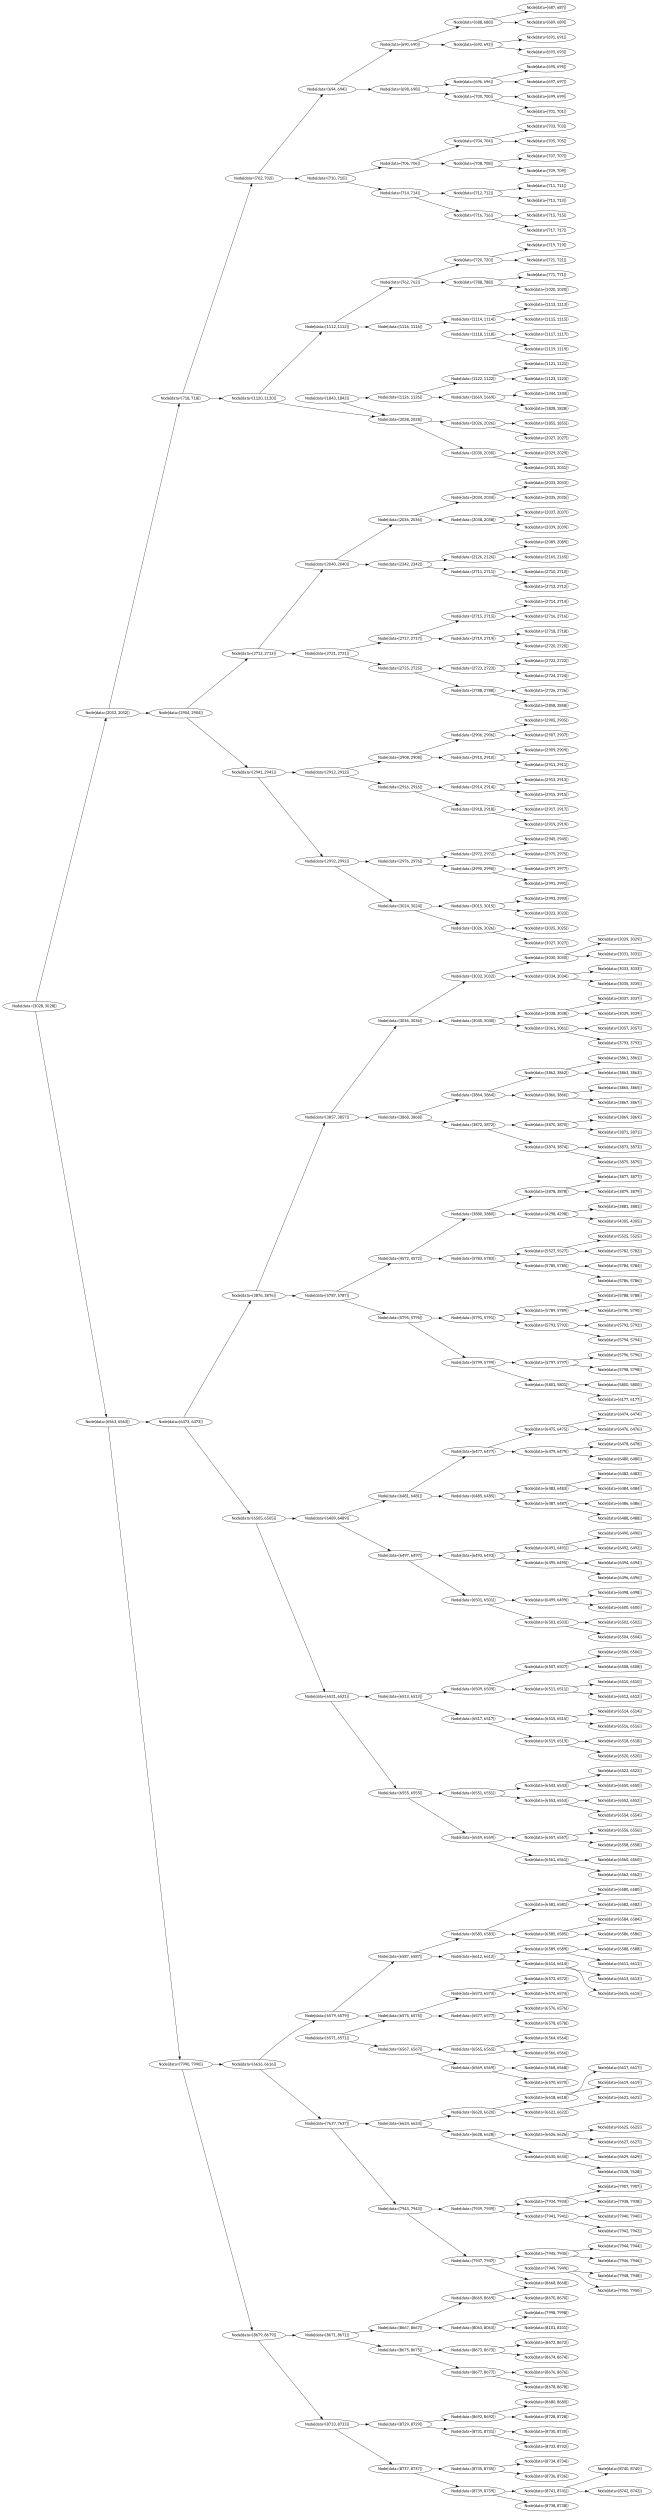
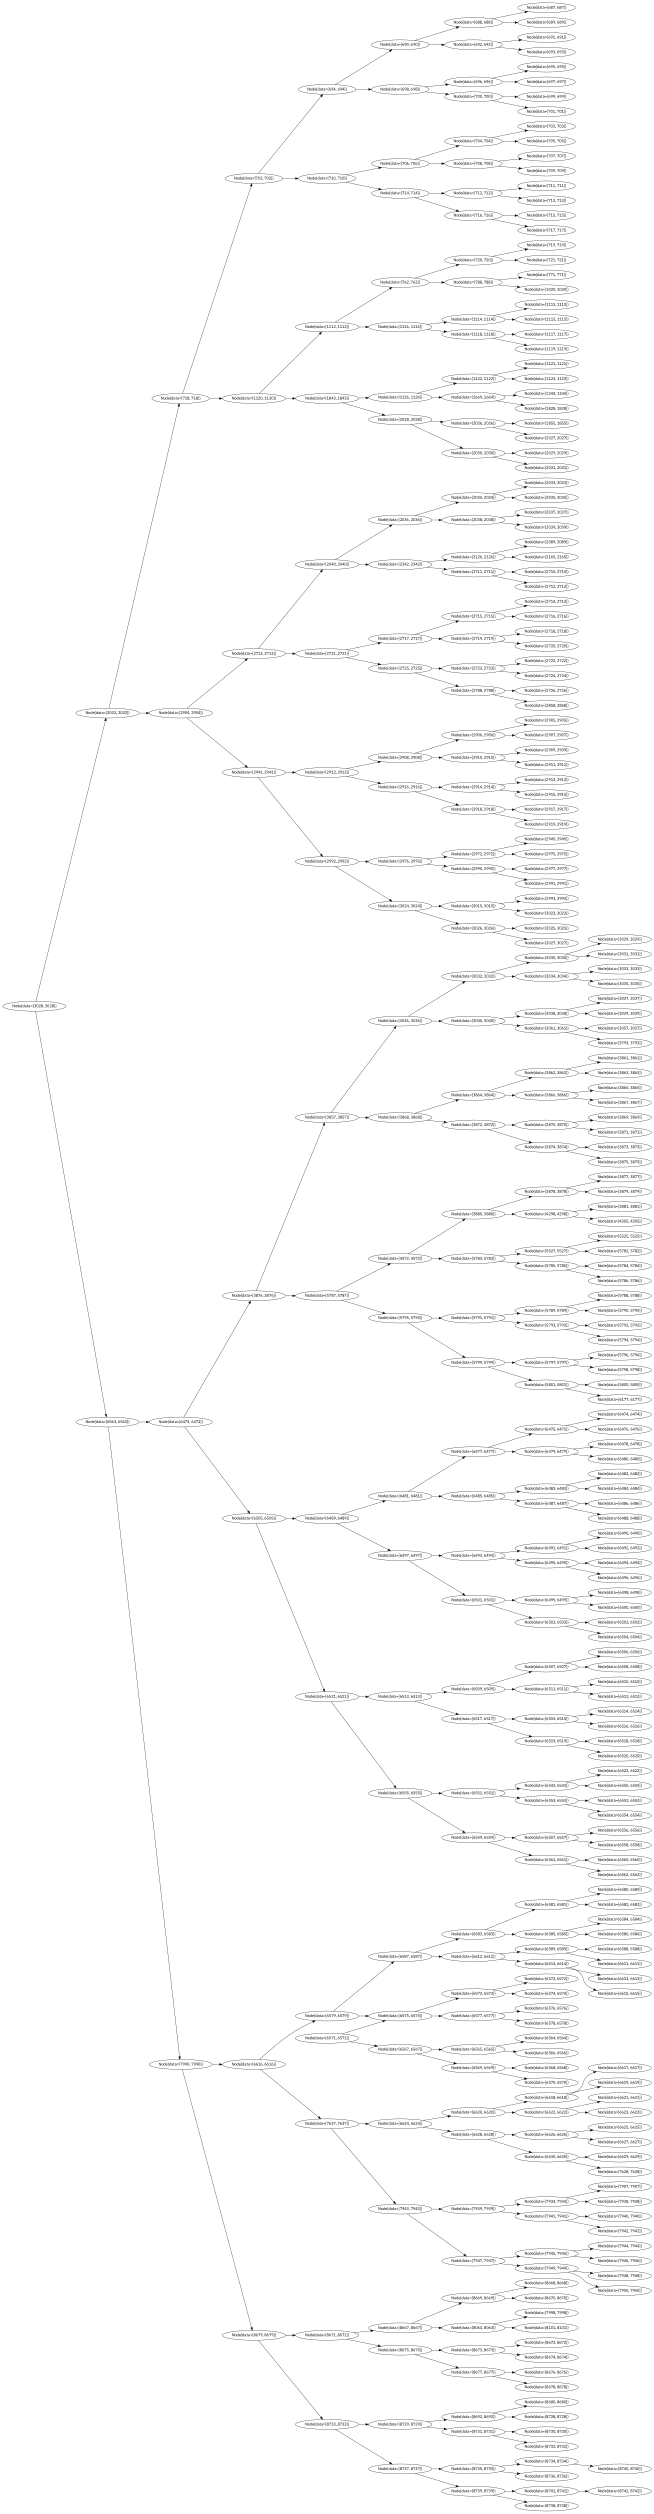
none -> (435, 331)
(323, 410) -> (289, 398)
none -> (620, 2113)
(505, 2273) -> (509, 2265)
(585, 2482) -> (582, 2465)
